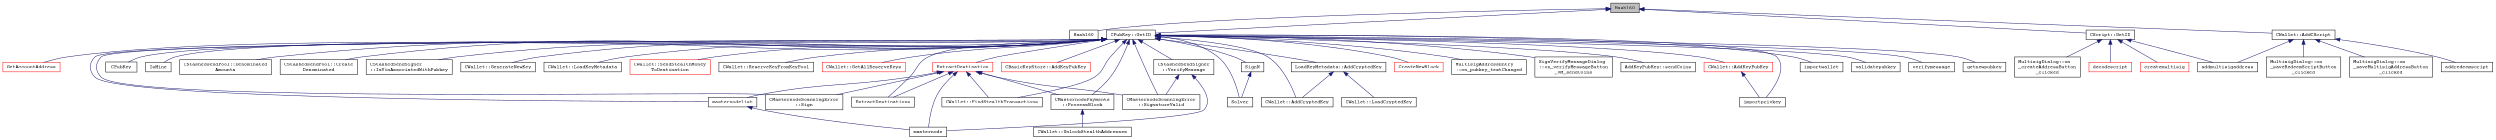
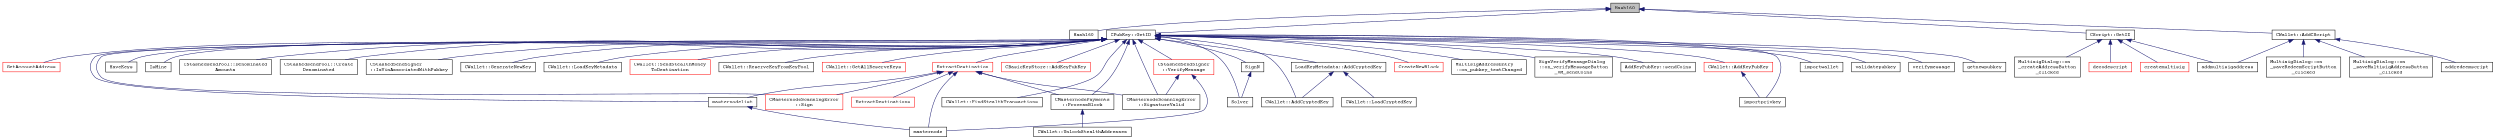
(986, 45) -> none
(121, 67) -> (121, 67)
(1184, 67) -> (1184, 67)
(979, 86) -> none
(804, 102) -> (804, 102)
(883, 102) -> (883, 102)
